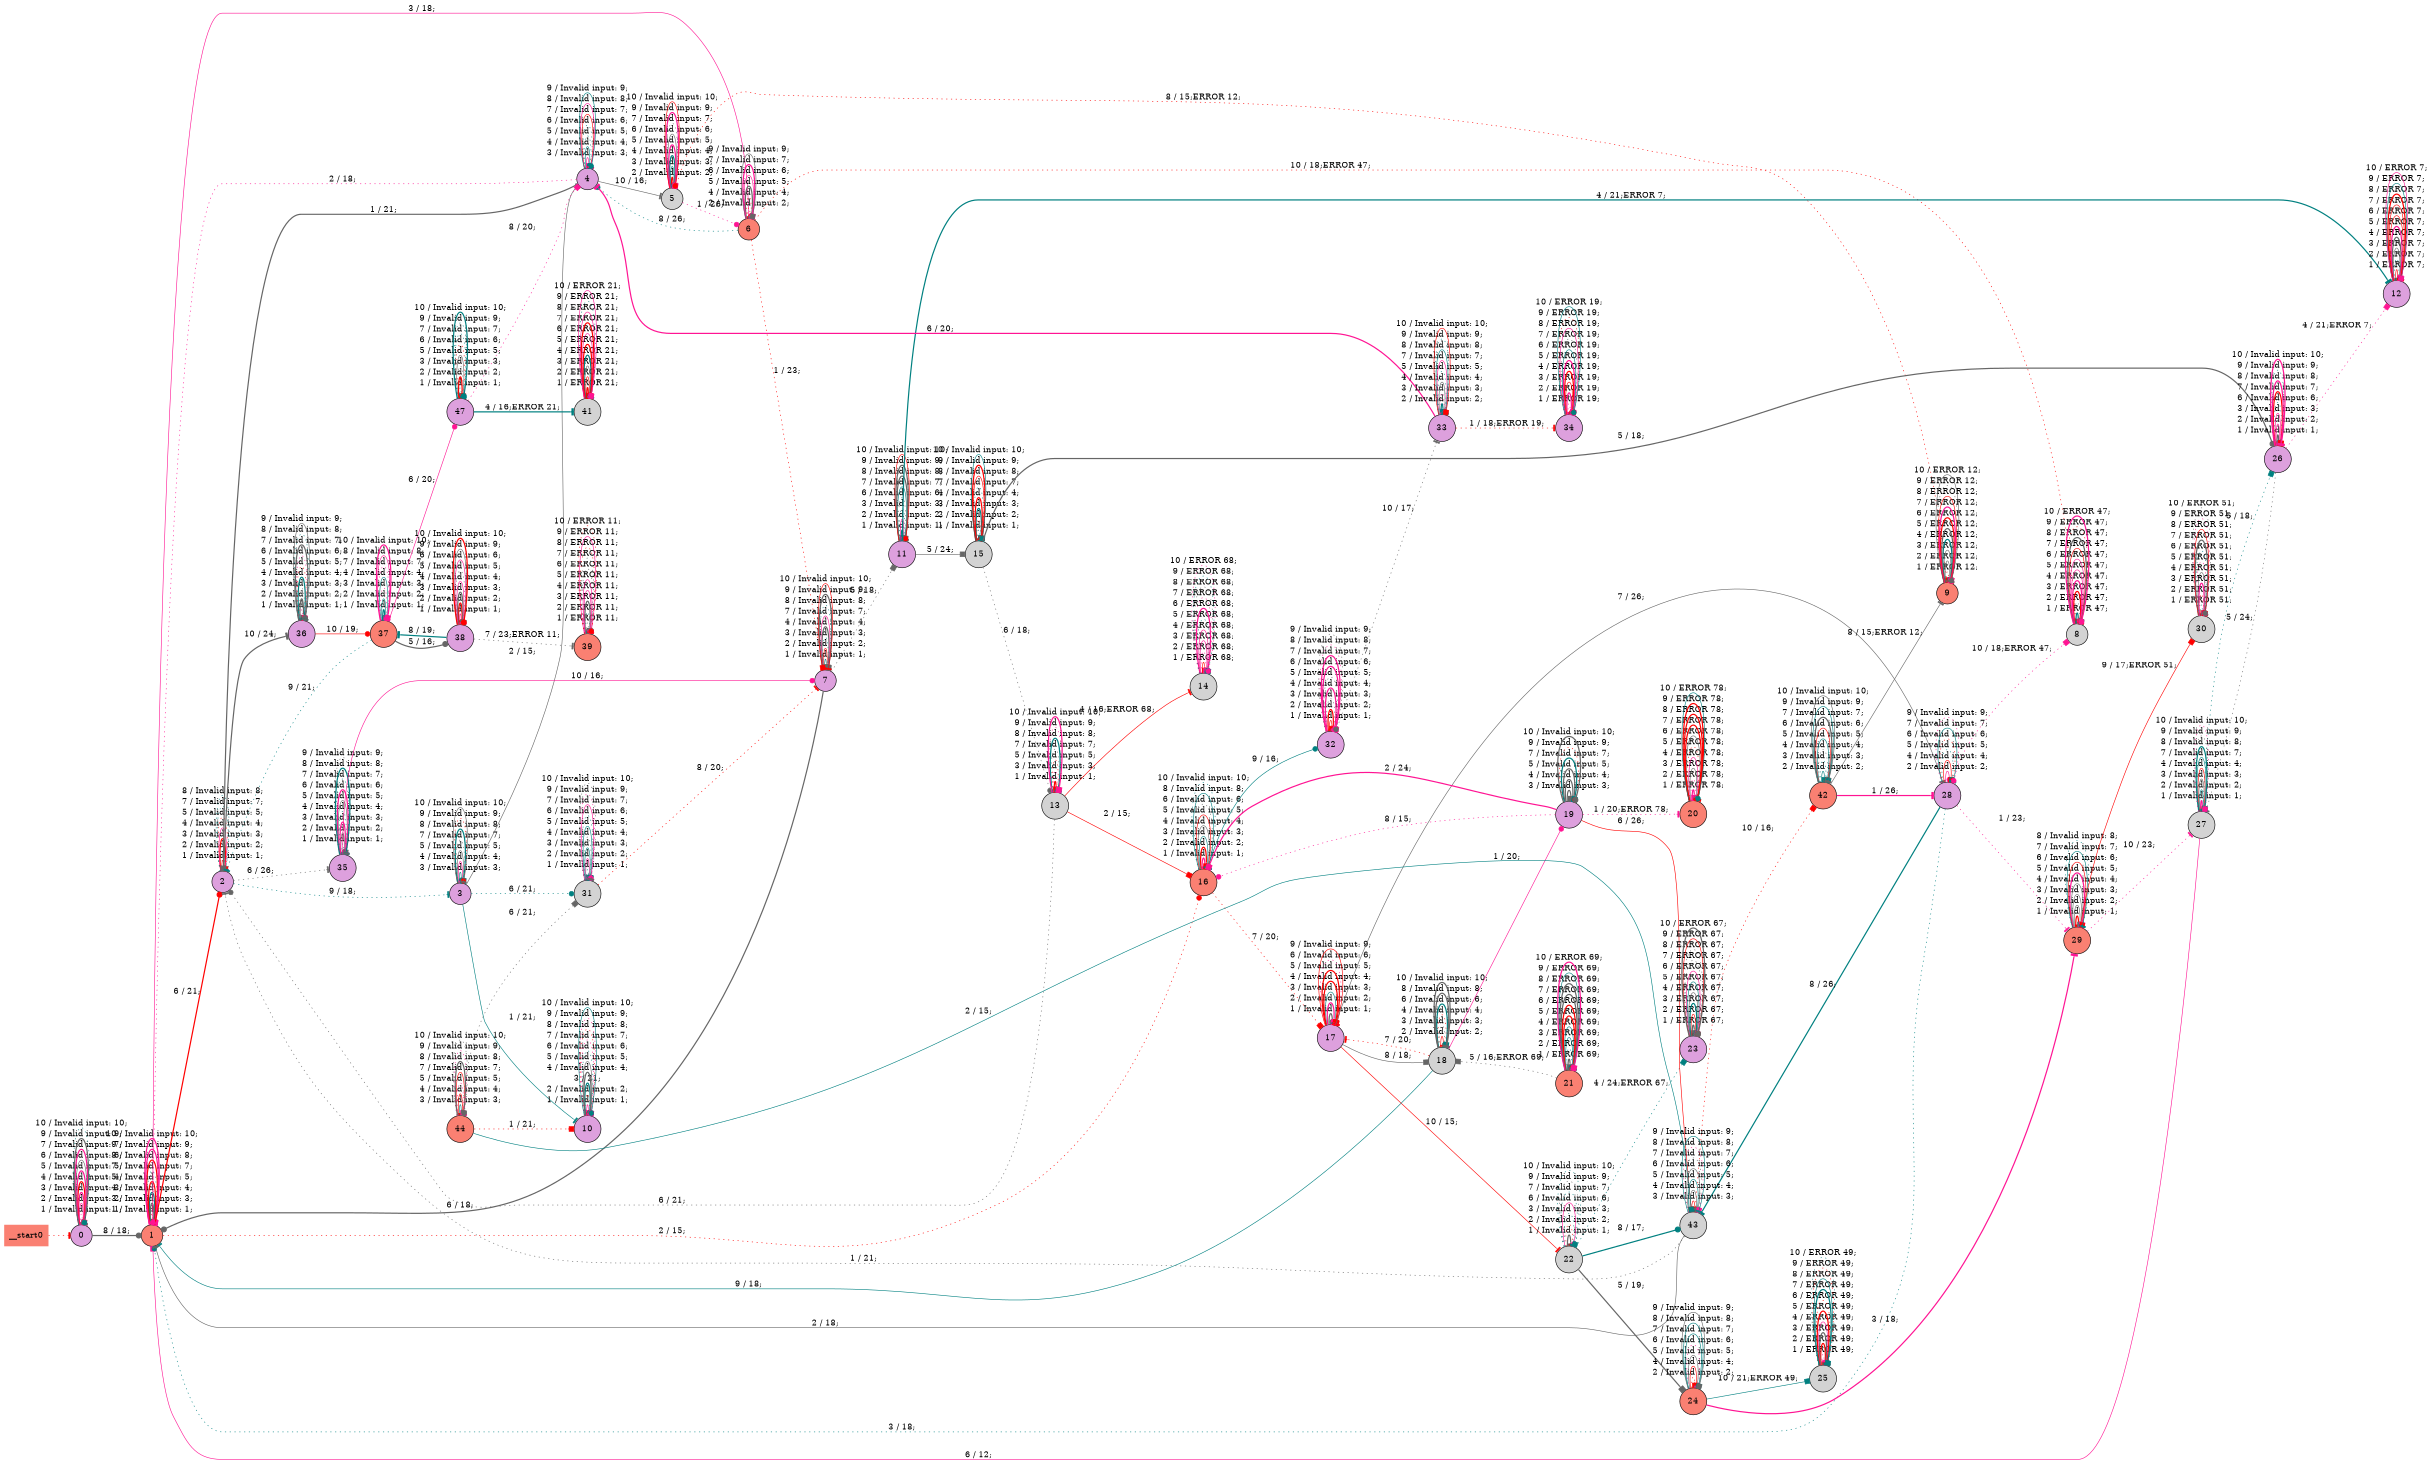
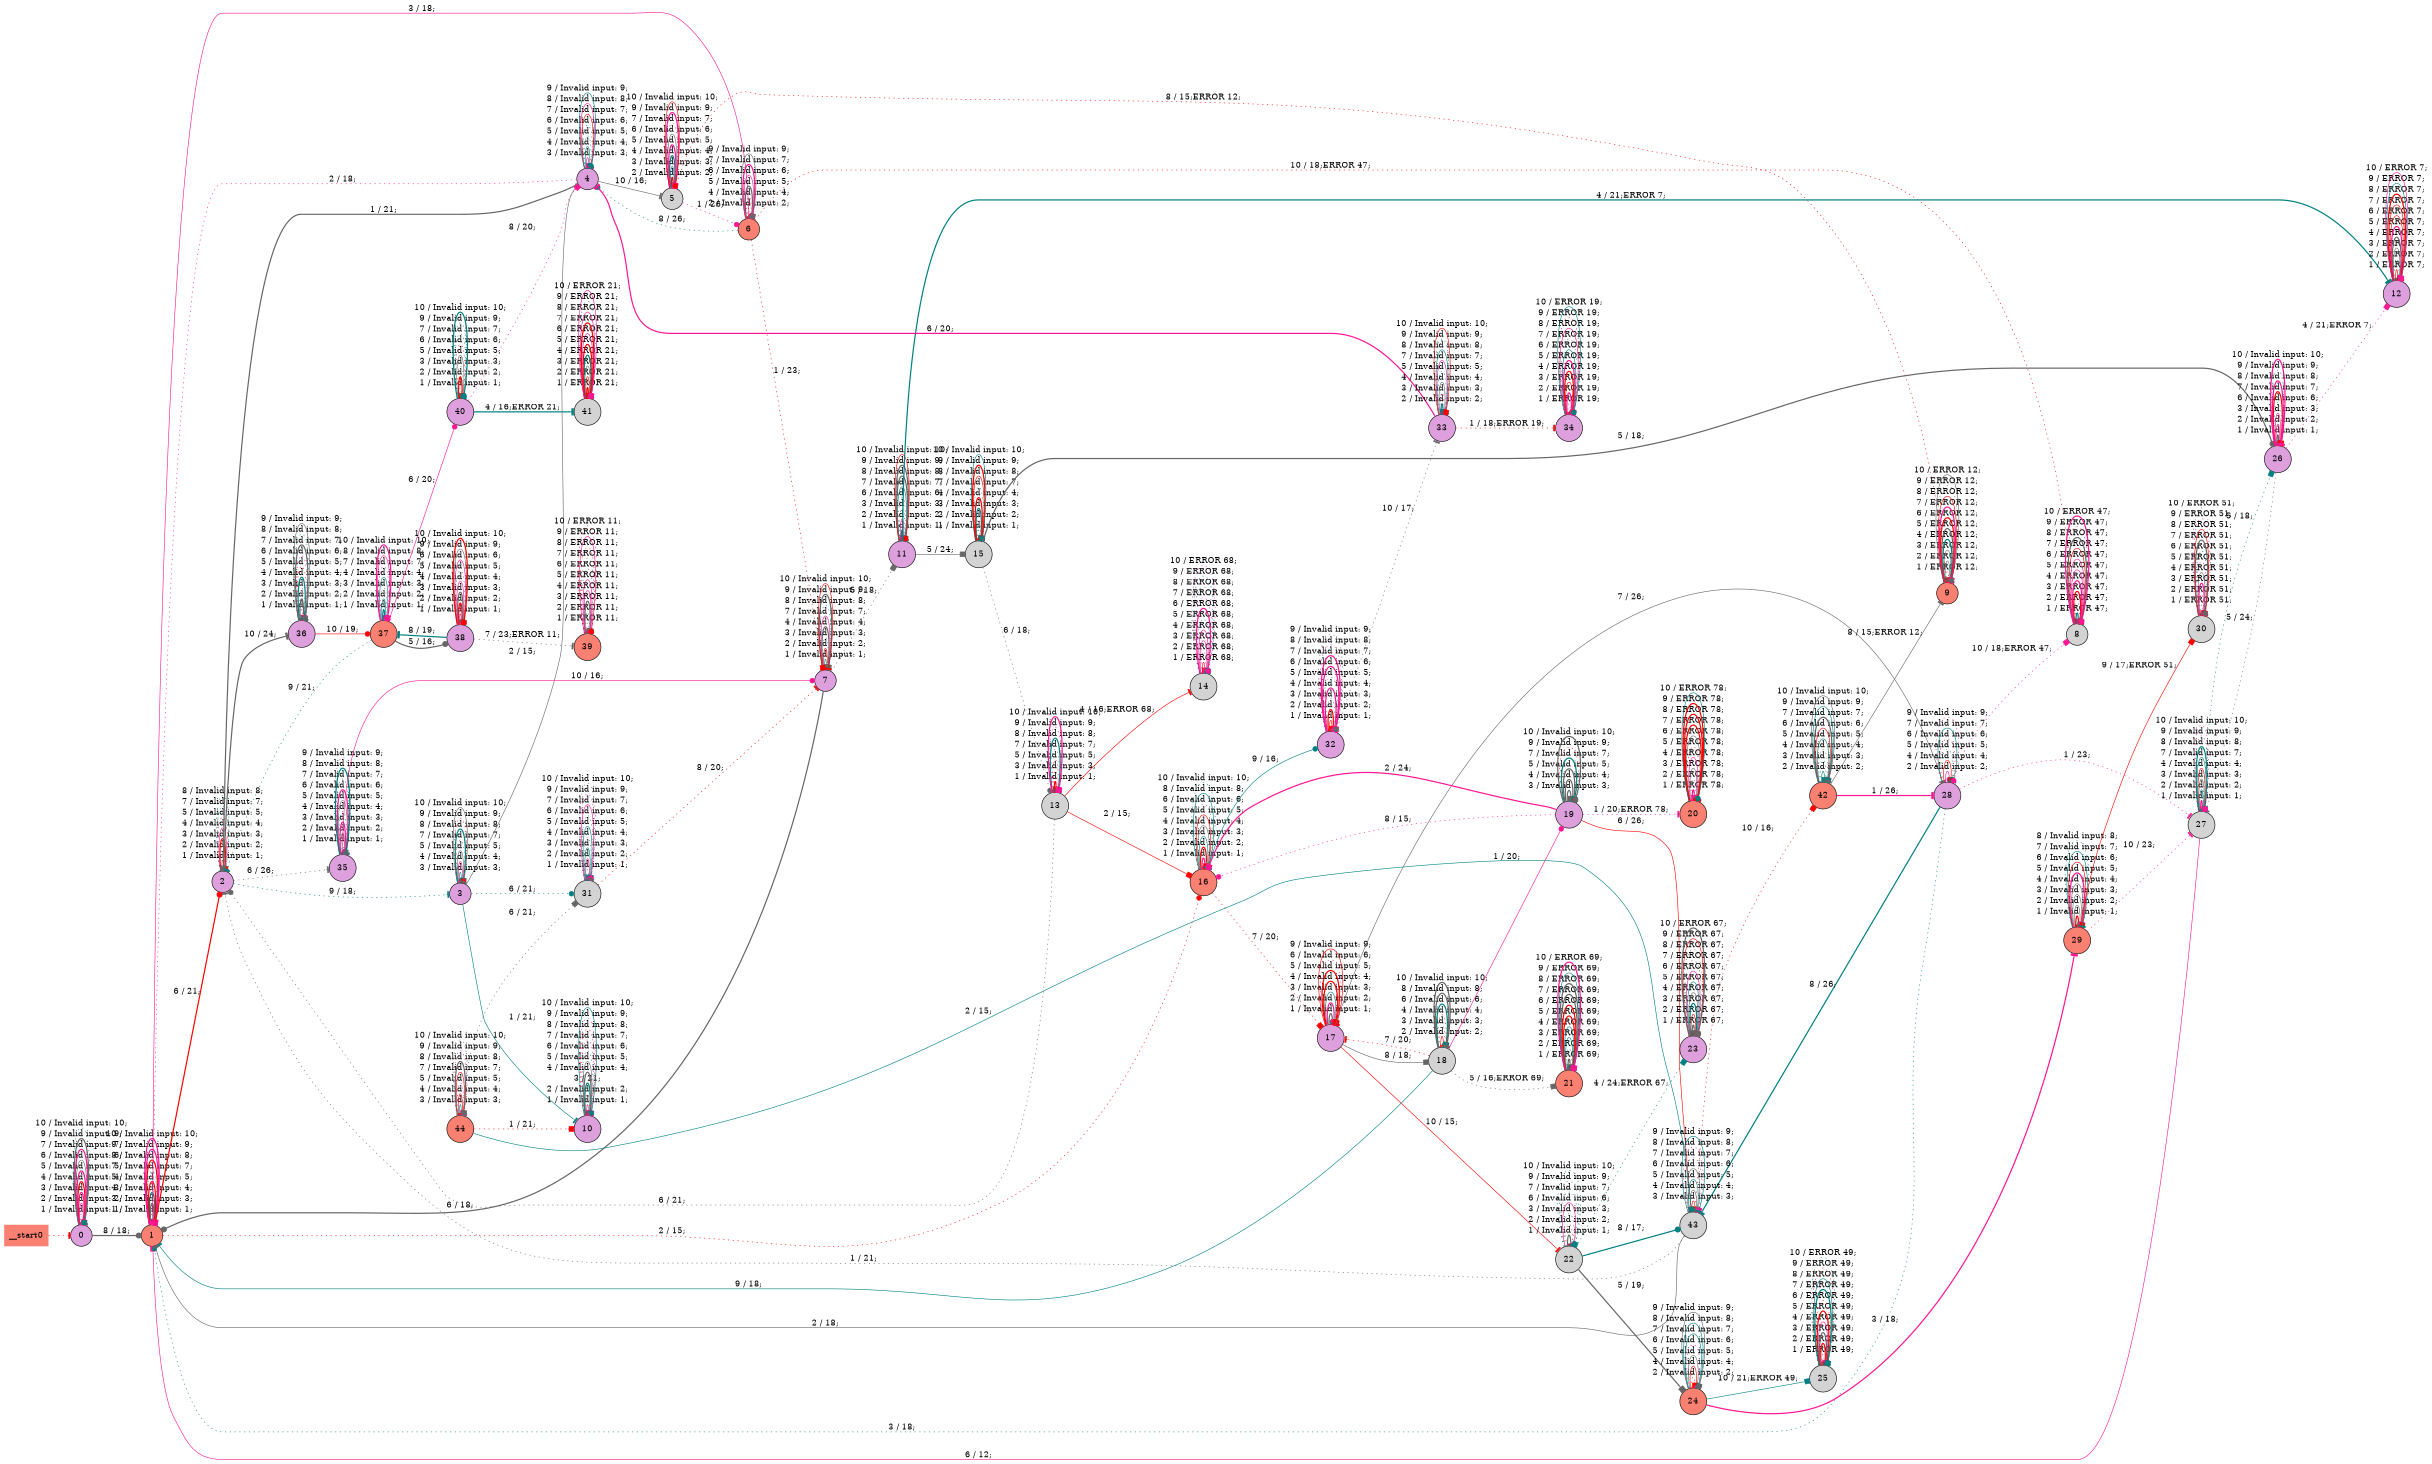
(460, 412) -> (460, 412)
(2011, 867) -> (2078, 761)
(1510, 1067) -> (1498, 1089)
